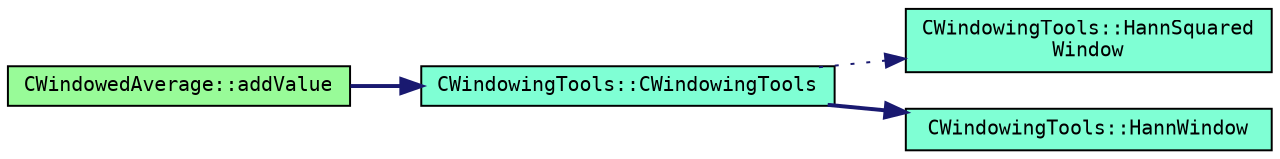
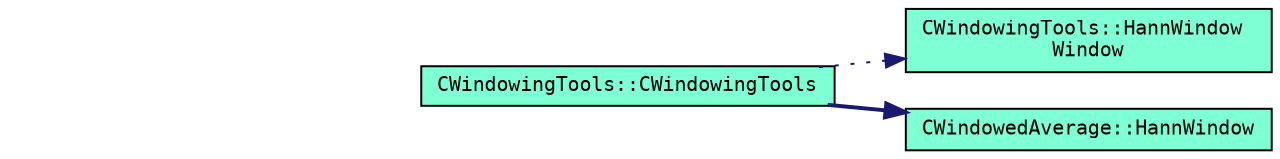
(1089, 41) -> (1089, 41)
(179, 86) -> none
(1089, 130) -> (1089, 130)
